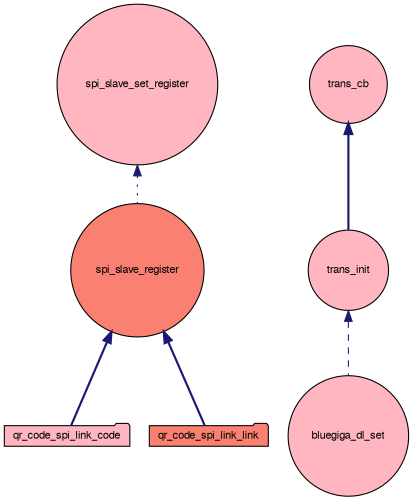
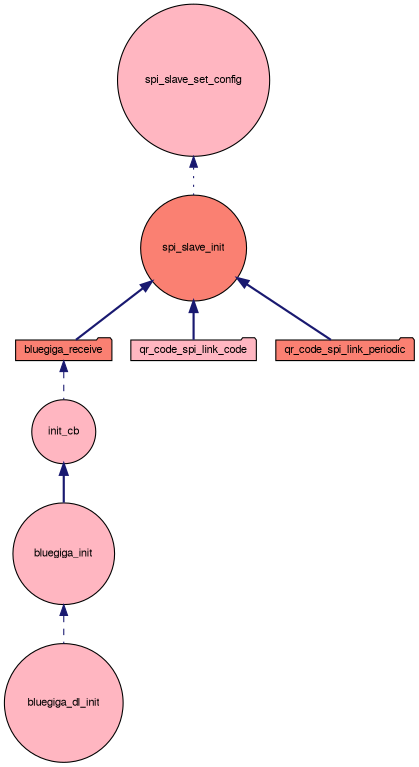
(137, 85) -> (194, 80)
(348, 85) -> (64, 432)
(137, 270) -> (194, 248)
(348, 270) -> (64, 554)
none -> (64, 350)
(209, 436) -> (345, 350)
(348, 436) -> (64, 703)
